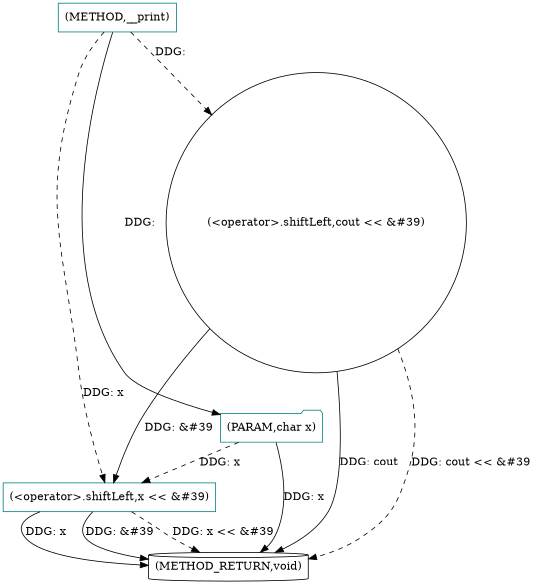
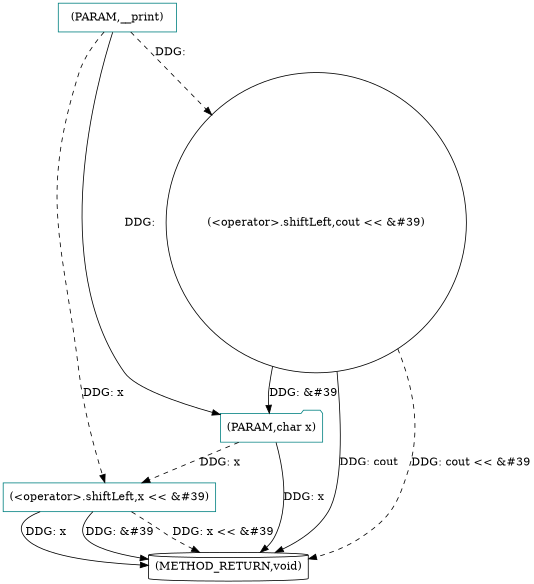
(117, 18) -> (117, 18)
(153, 401) -> (269, 386)
